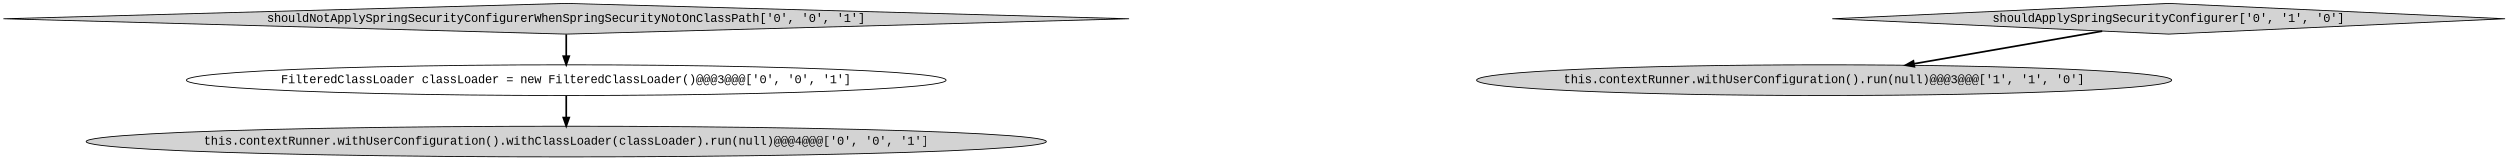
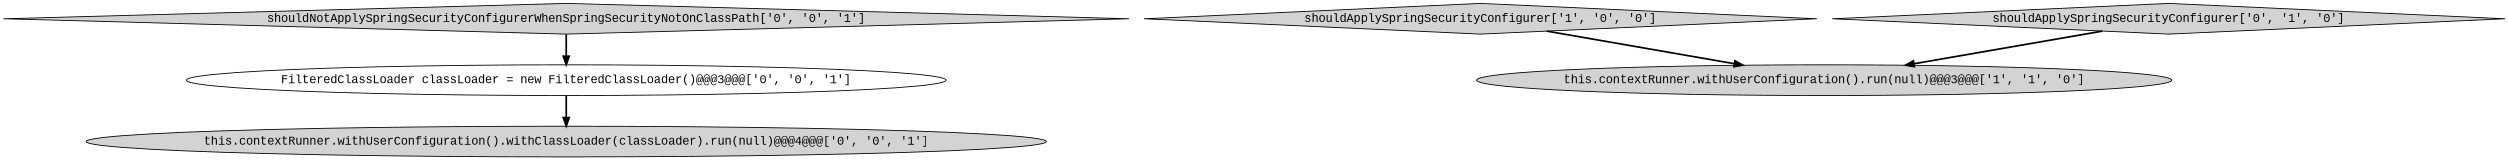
none -> (1481, 19)
